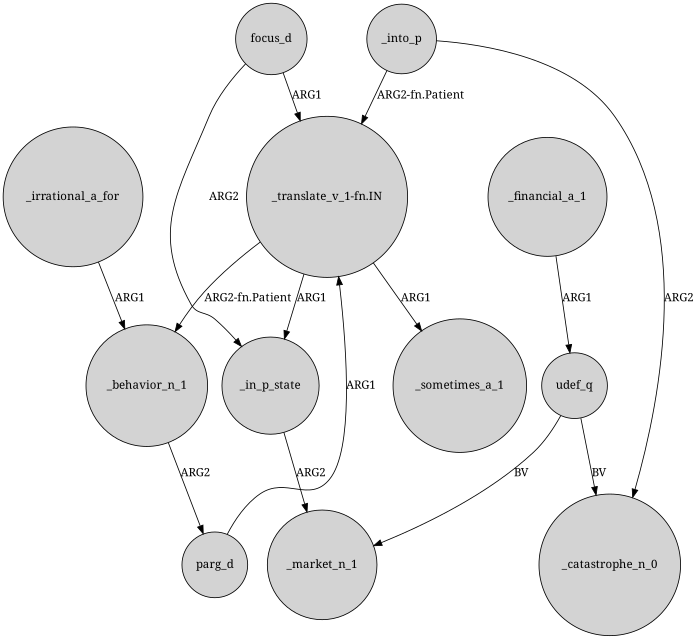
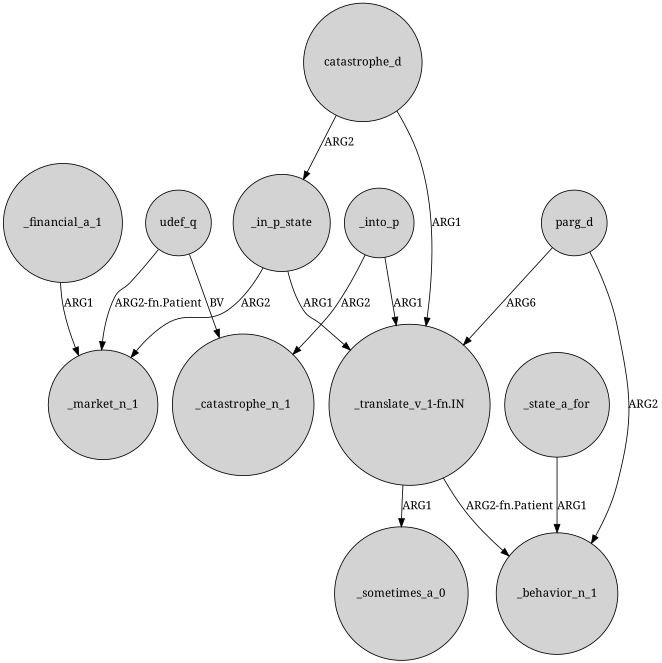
(271, 39) -> (363, 62)
(421, 96) -> (408, 303)
(73, 197) -> (557, 405)
(562, 300) -> (65, 316)
(295, 303) -> (307, 315)
(361, 386) -> (521, 303)
(460, 386) -> (401, 594)
(522, 473) -> (158, 303)
(184, 484) -> (628, 394)
(610, 565) -> (243, 405)
